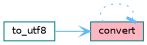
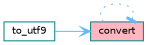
(29, 31) -> (29, 31)
